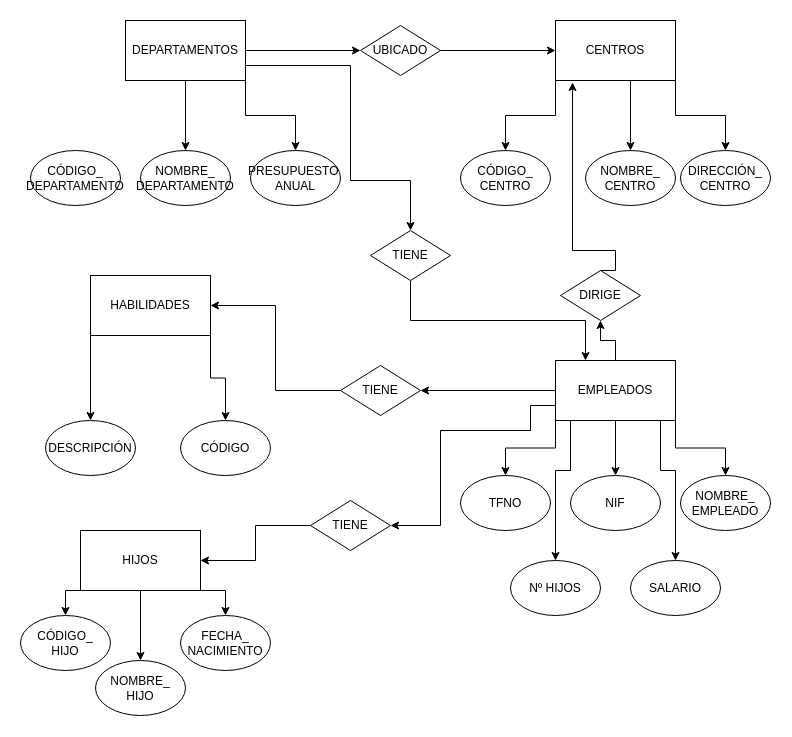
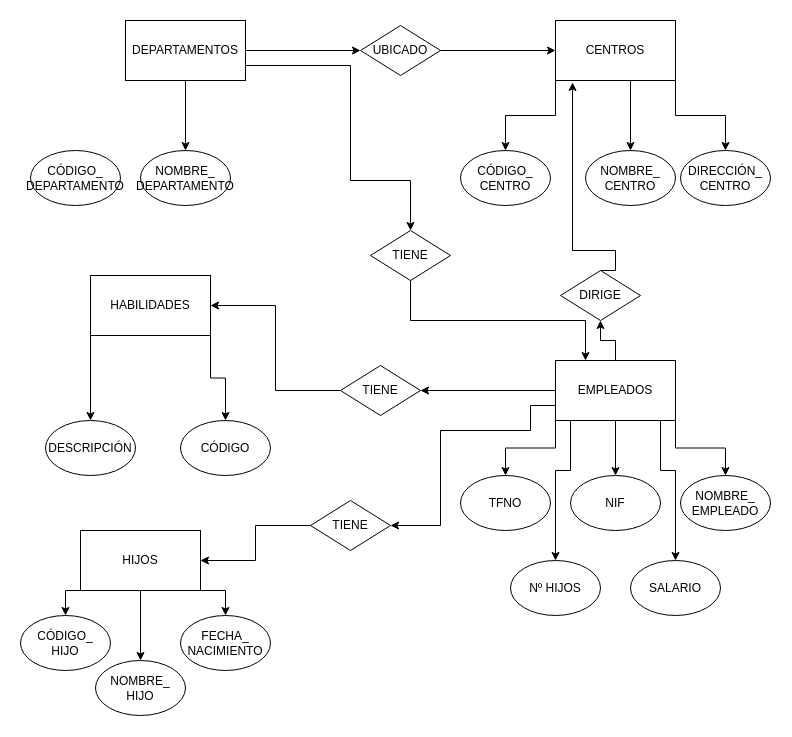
(267, 116) -> none
(296, 178) -> none
